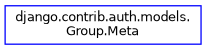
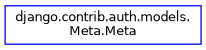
(103, 25) -> (103, 25)
